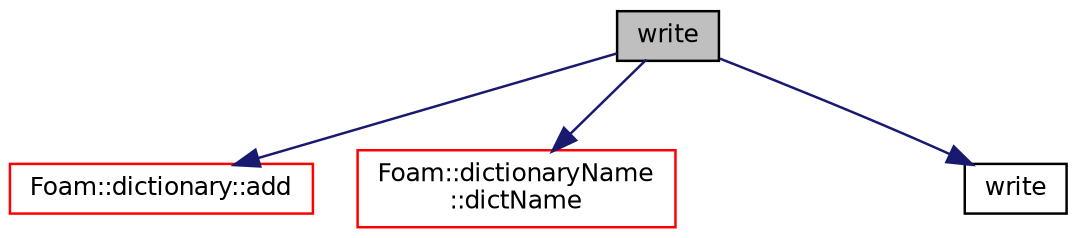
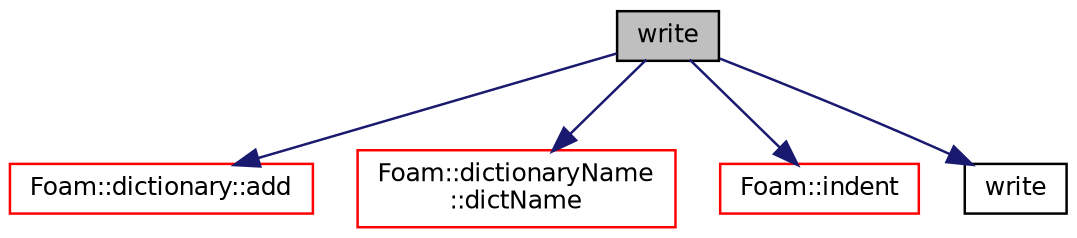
none -> (820, 189)
